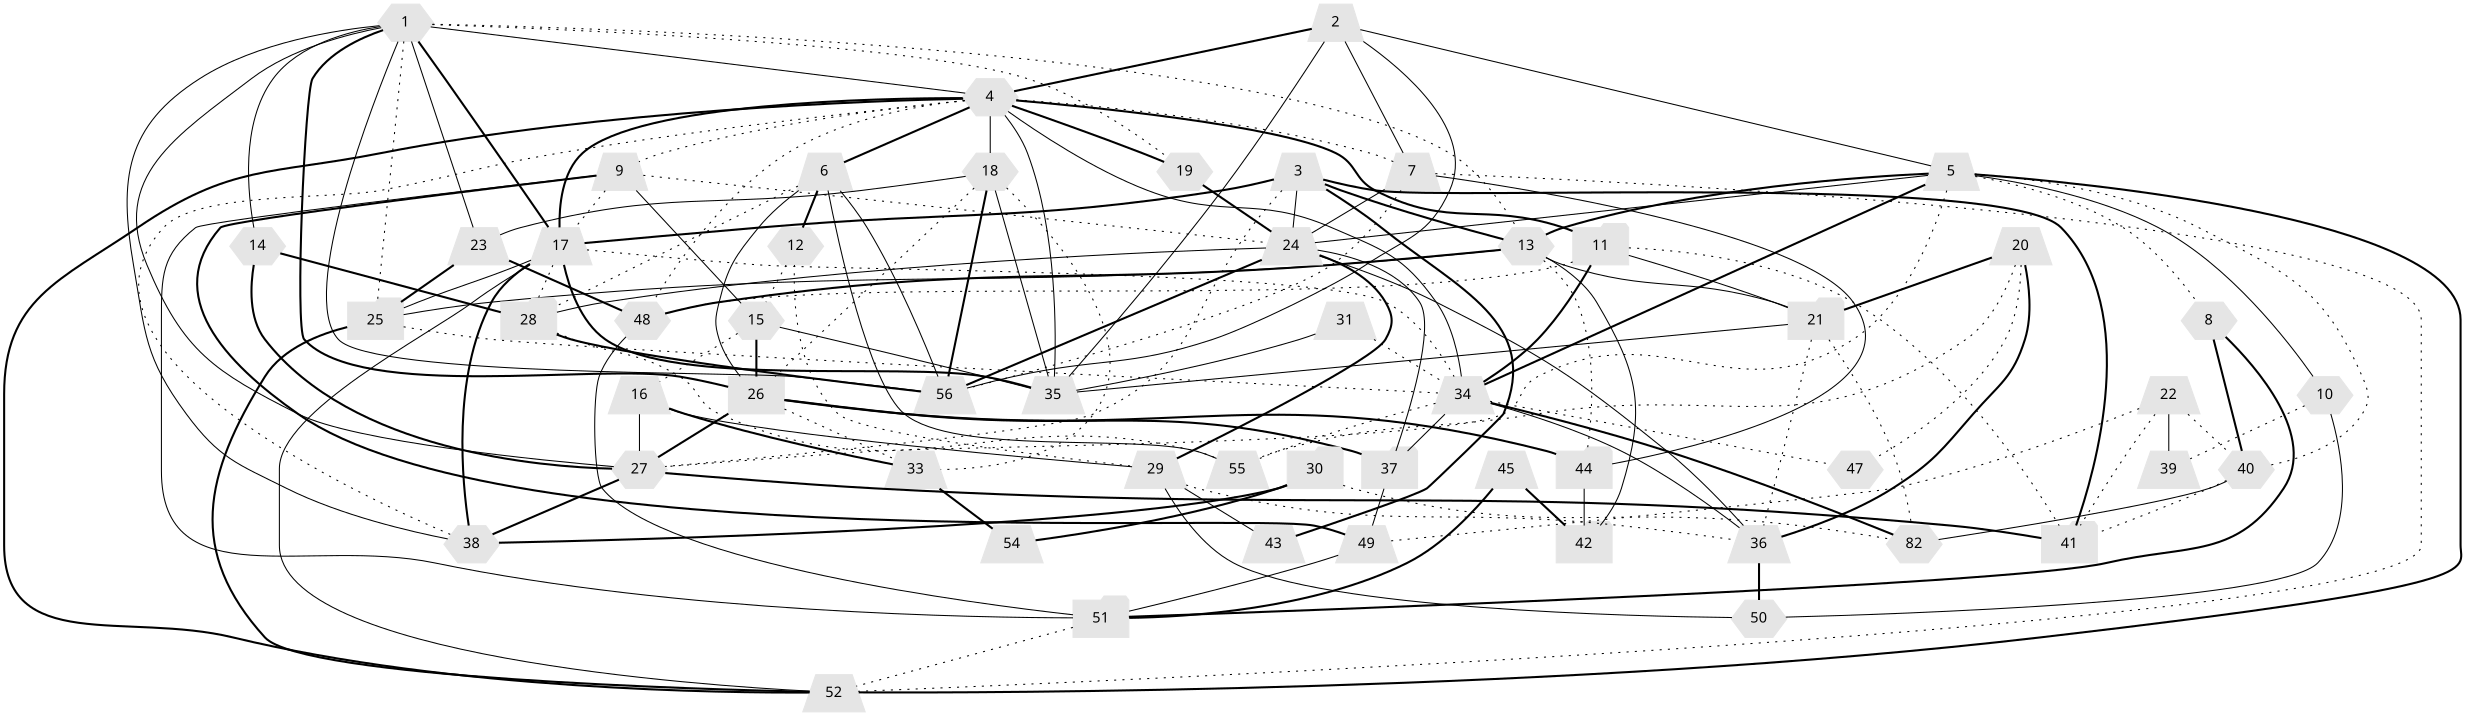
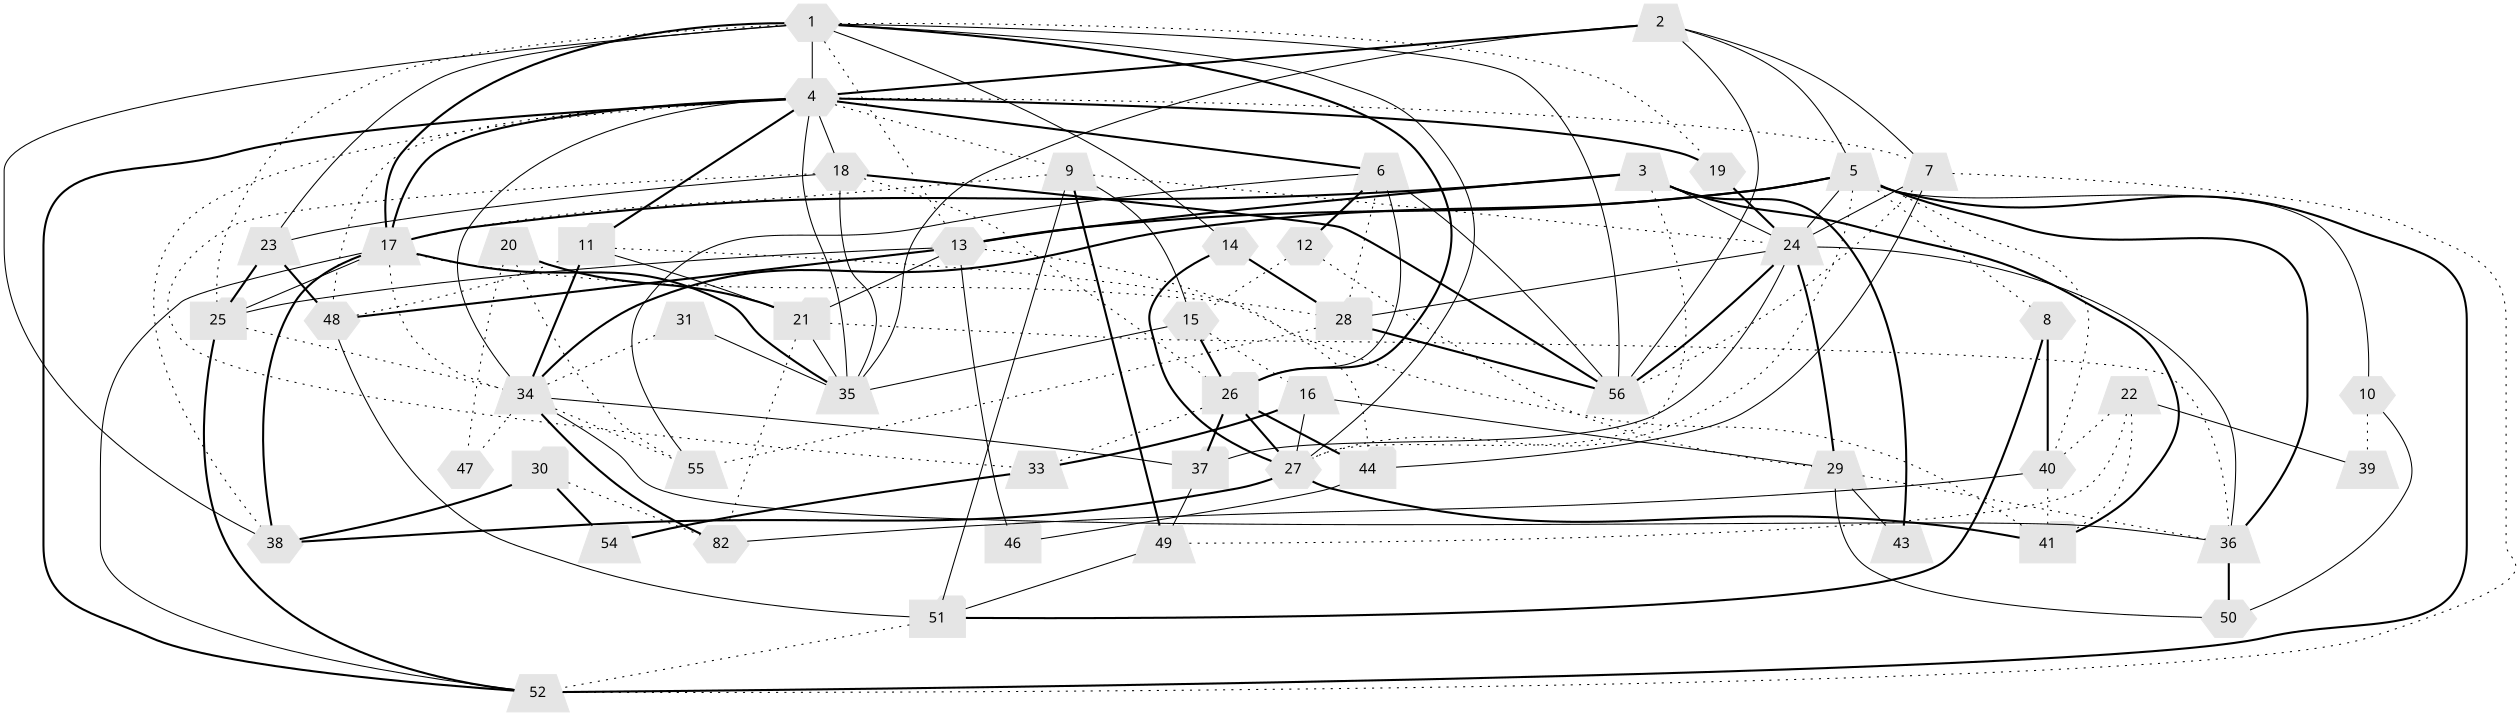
(1952, 438) -> (2226, 240)
(1507, 470) -> none
(1584, 544) -> (1013, 544)
